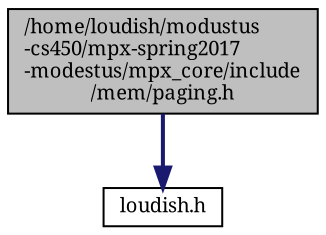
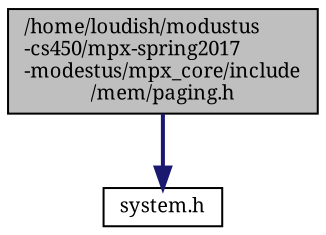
(163, 207) -> (163, 207)
